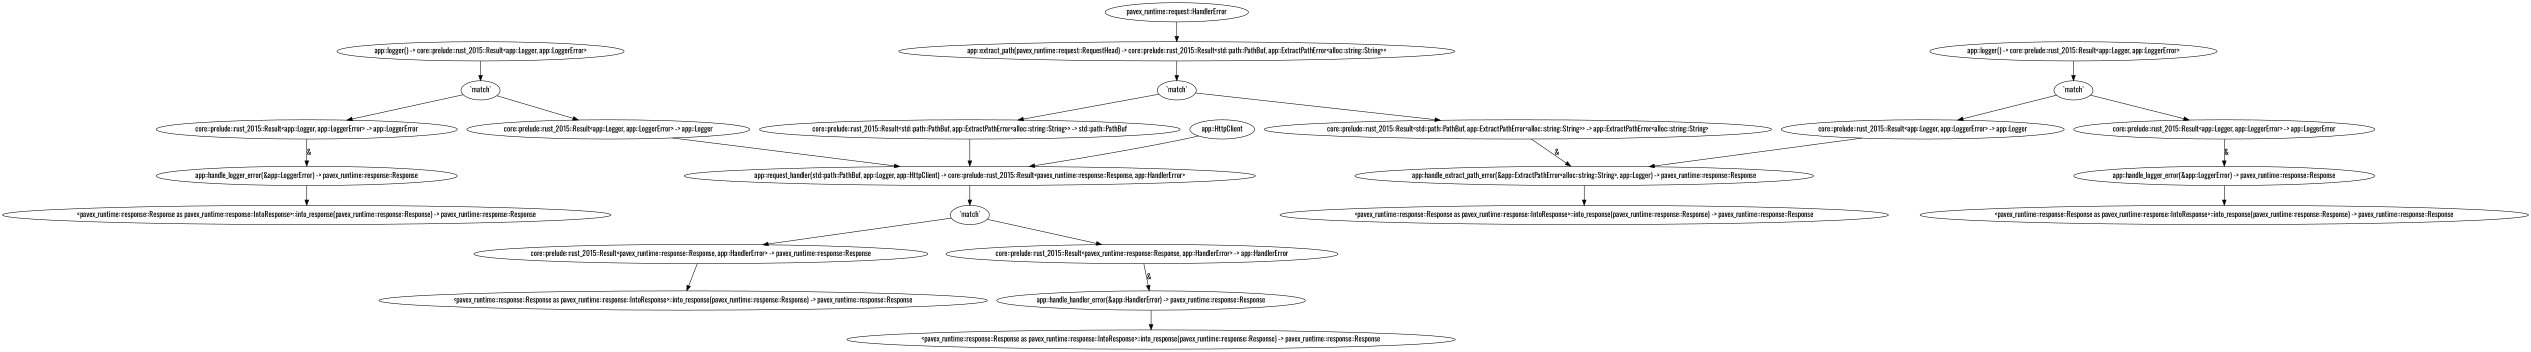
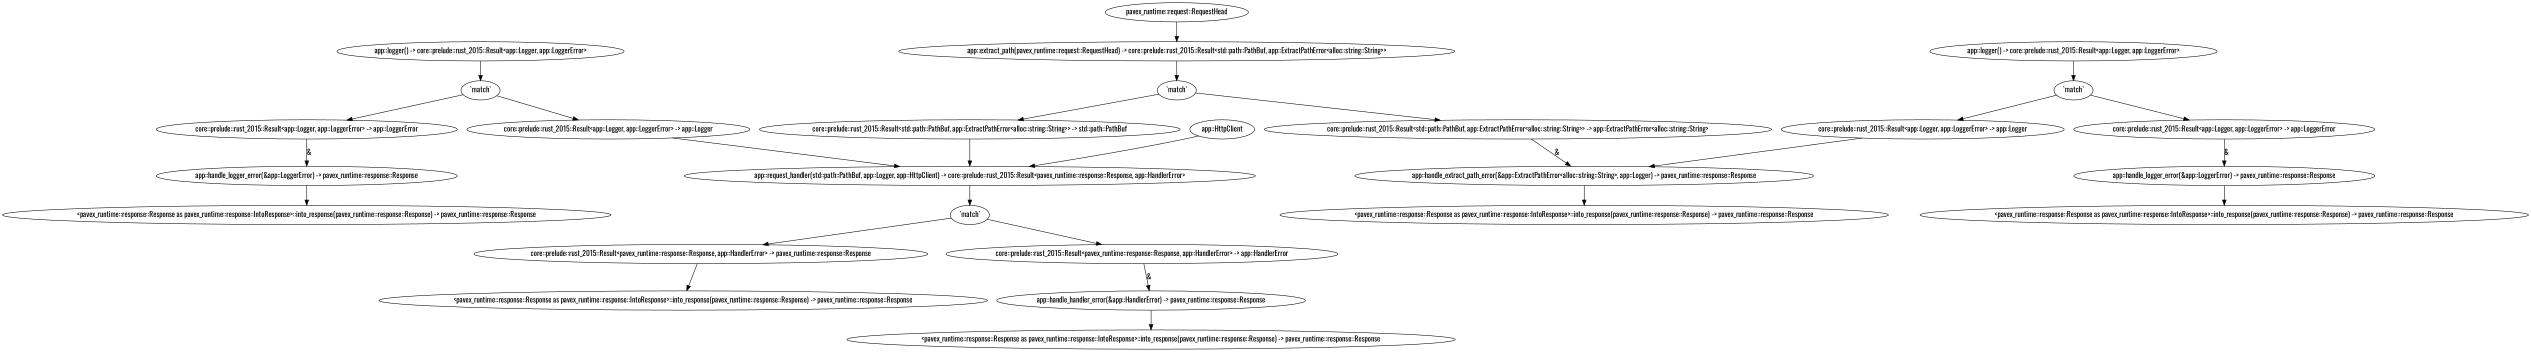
(1177, 12) -> (1177, 12)
